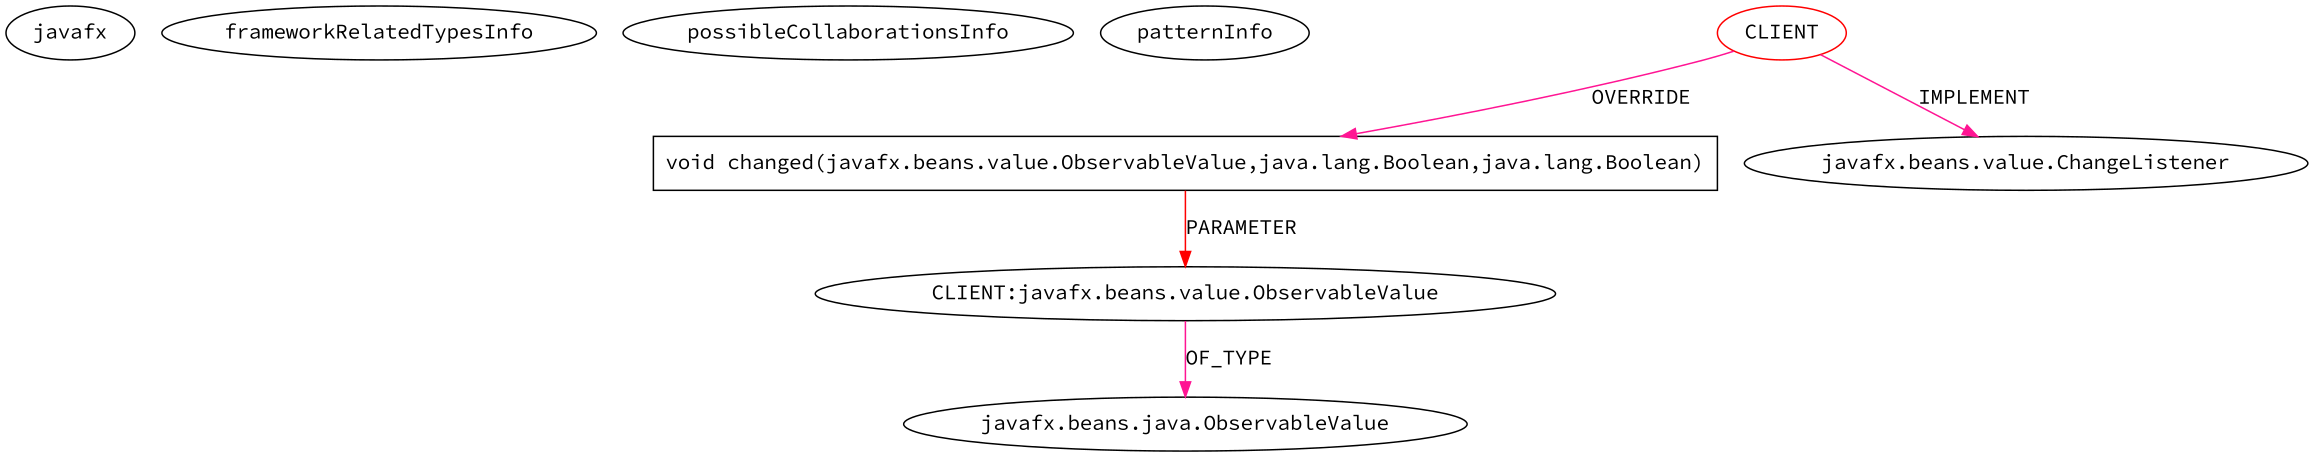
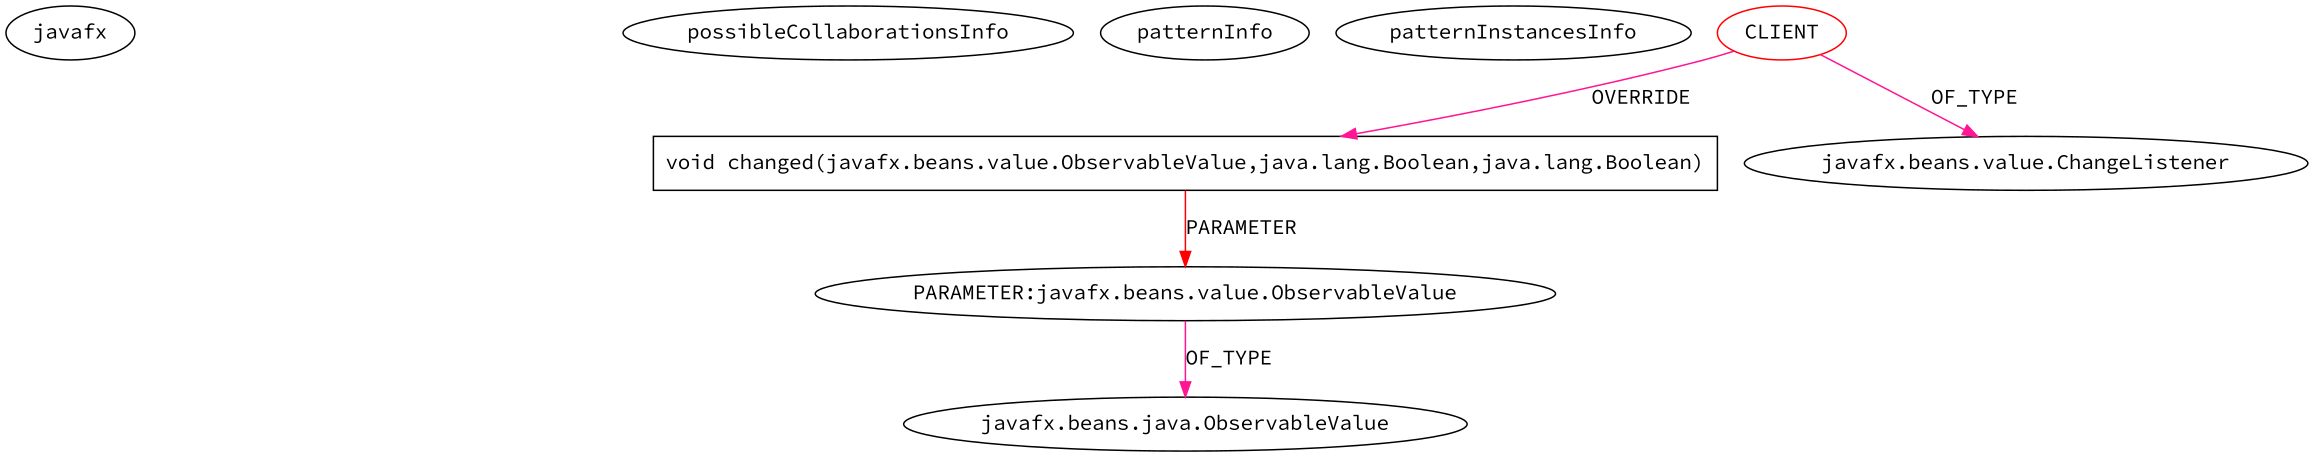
(379, 33) -> none
none -> (1514, 33)
(1974, 98) -> (1974, 98)
(1185, 294) -> (1185, 294)
